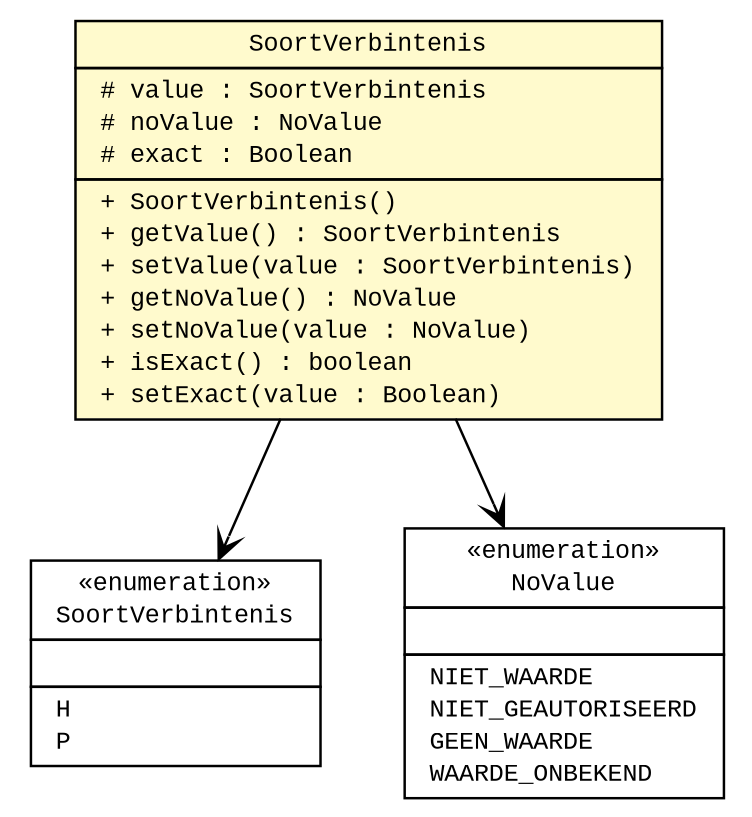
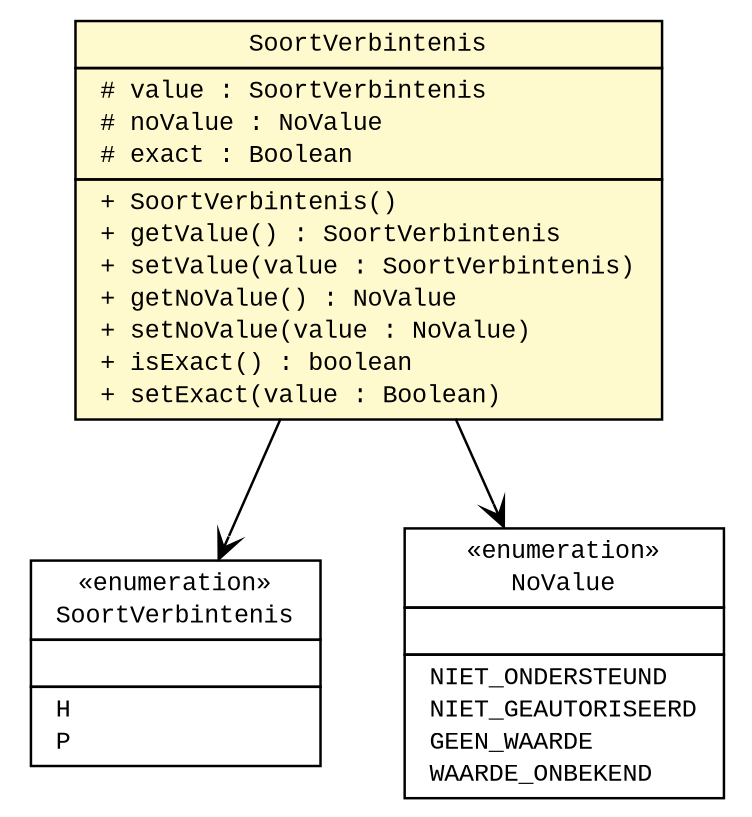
(512, 677) -> (549, 677)
